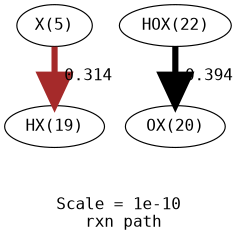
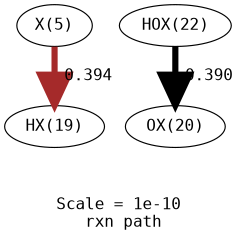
(84, 76) -> (84, 76)
(204, 76) -> (204, 76)
